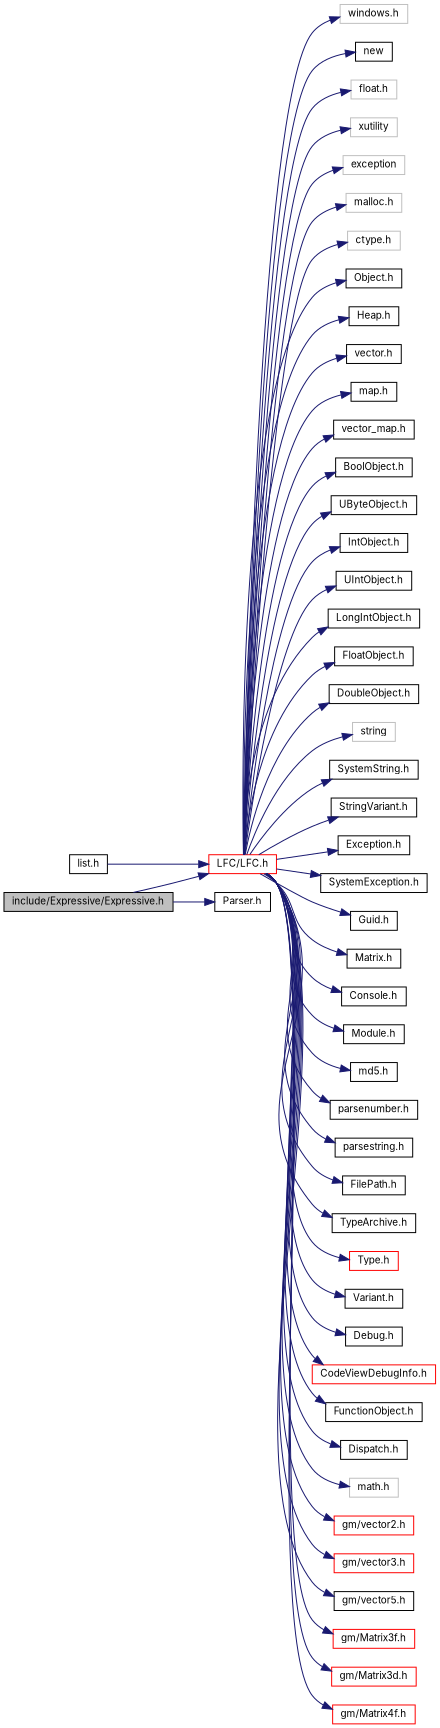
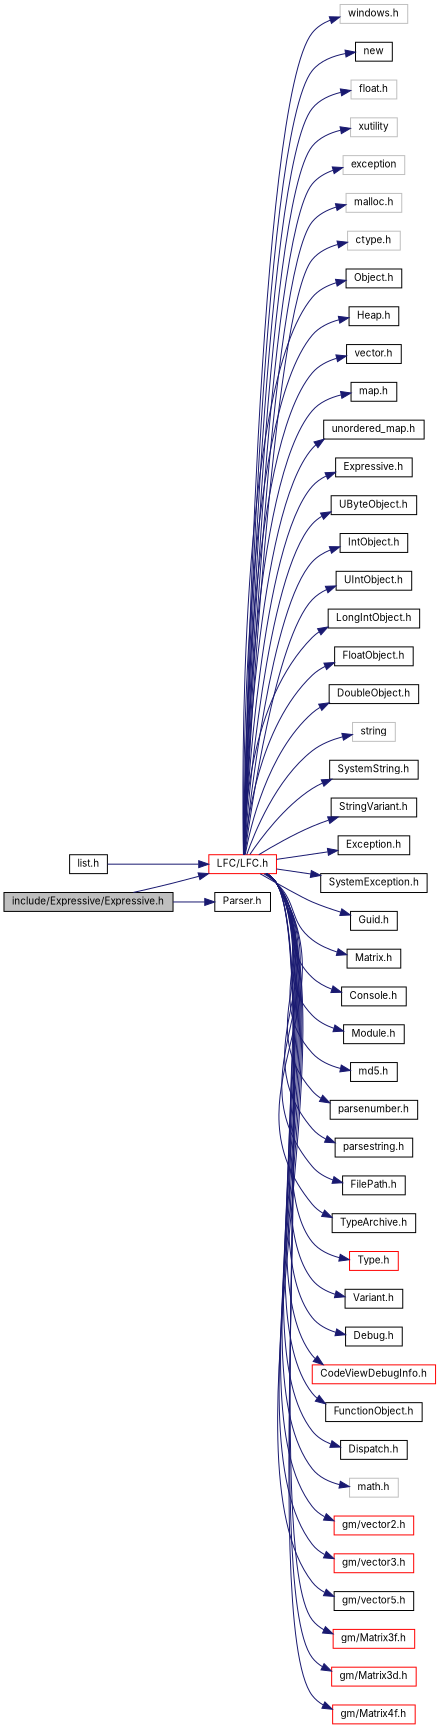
(374, 430) -> (374, 430)
(374, 467) -> (374, 467)
